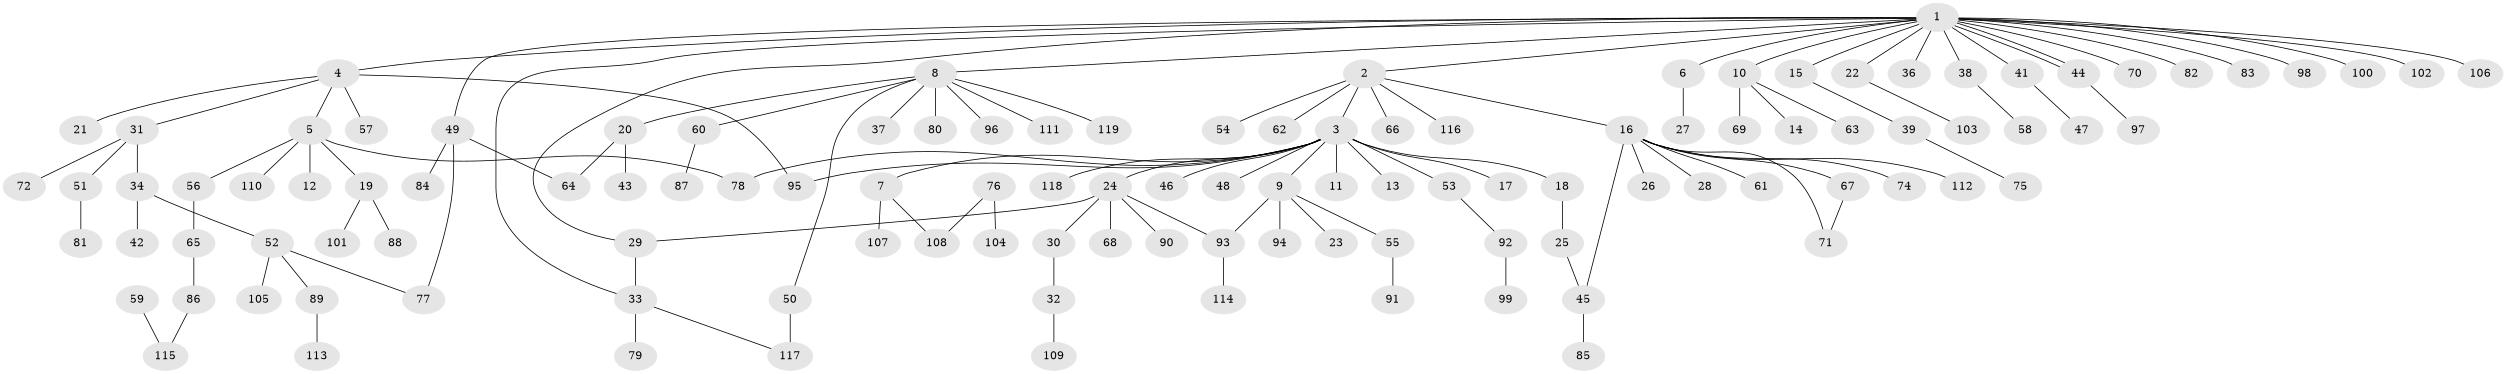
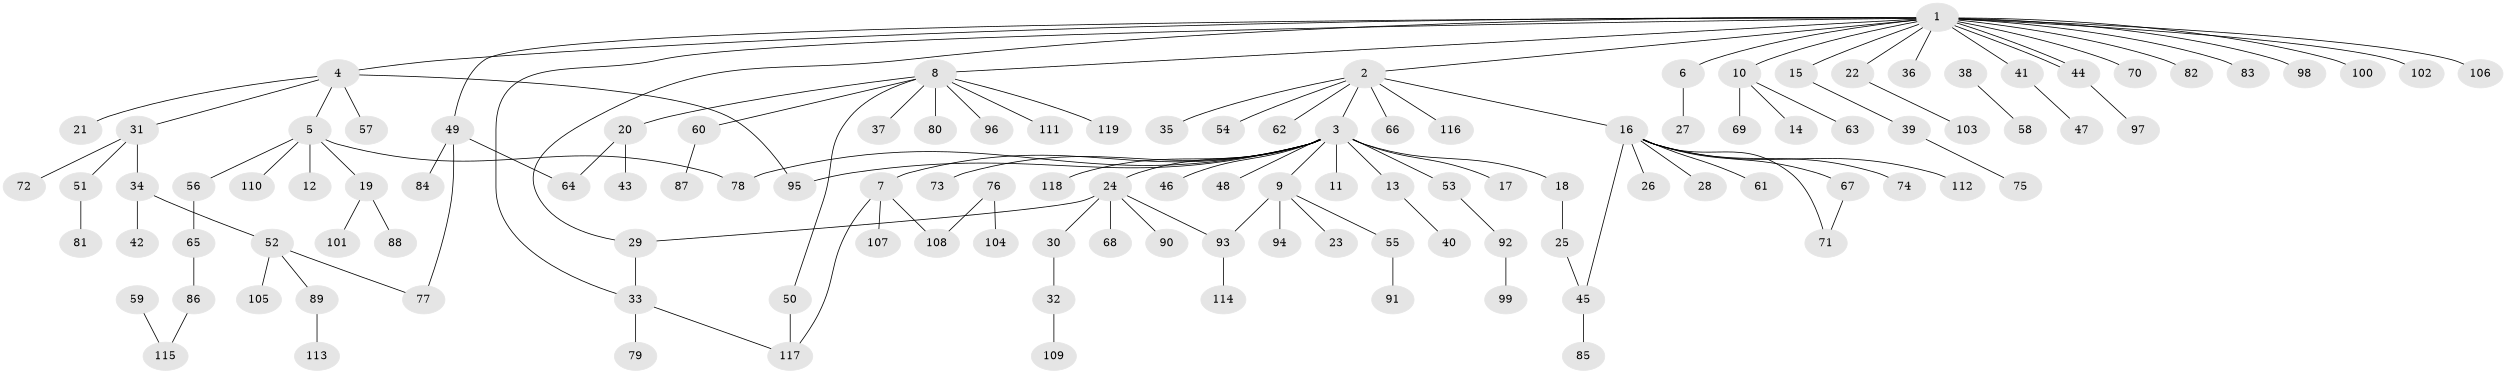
(1952, 46) -> none
none -> (1167, 130)
none -> (938, 187)
none -> (1449, 243)
none -> (833, 270)
